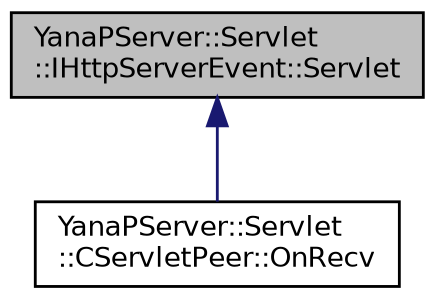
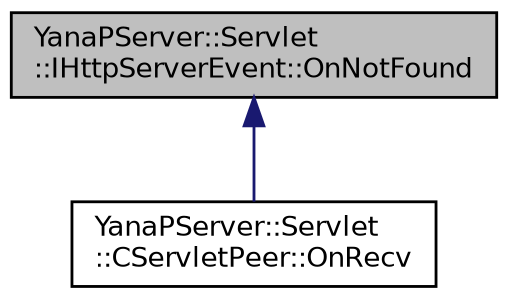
(217, 55) -> (254, 55)
